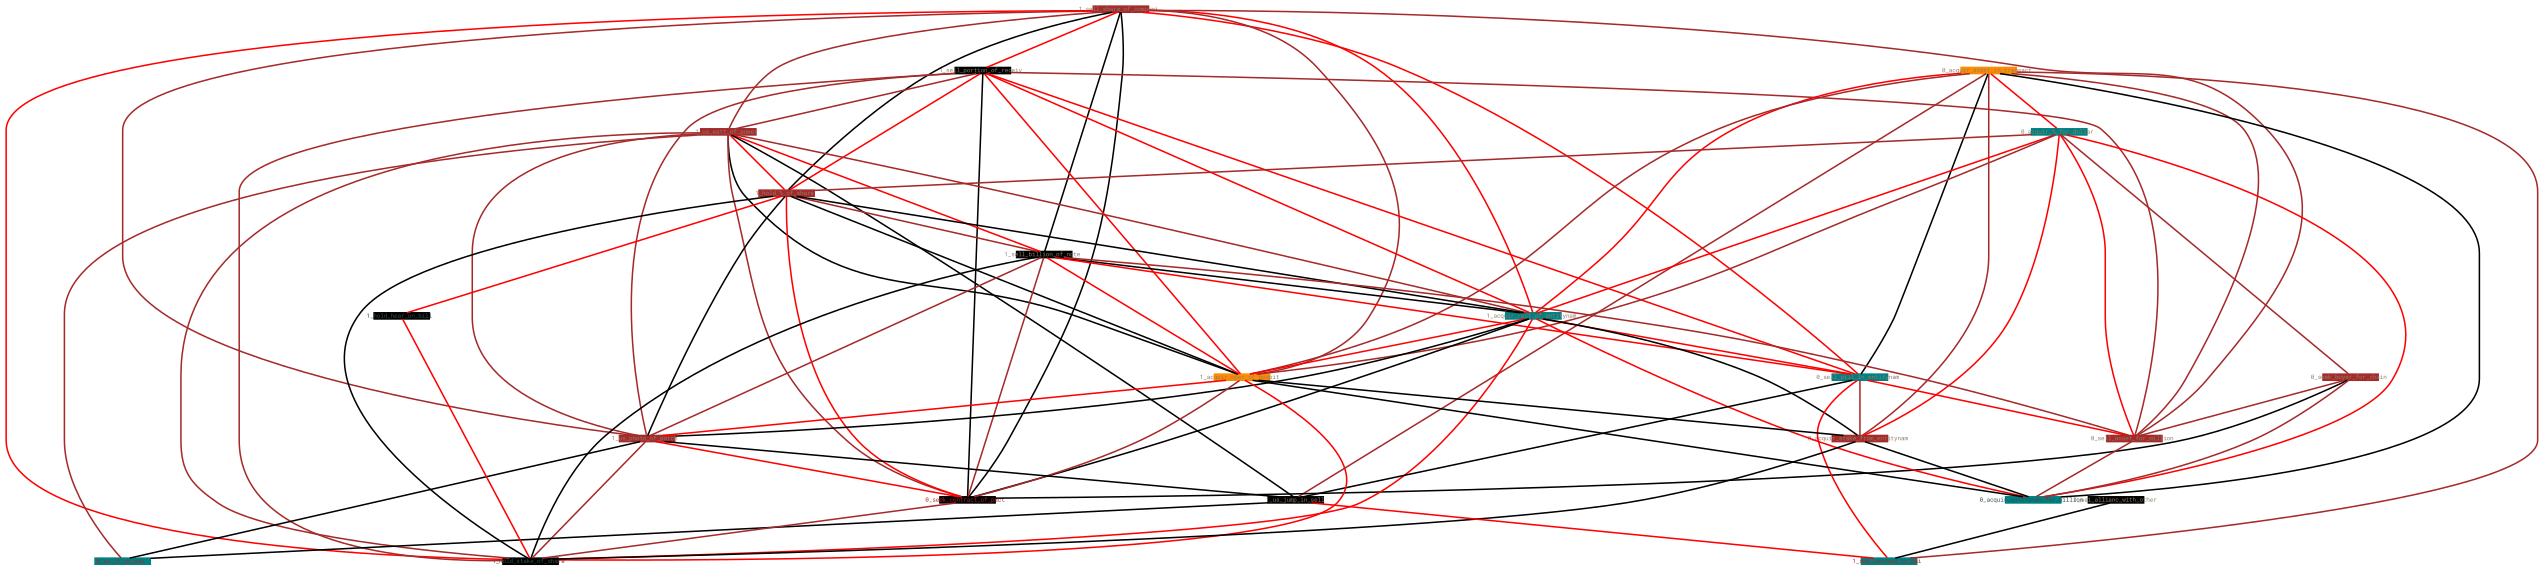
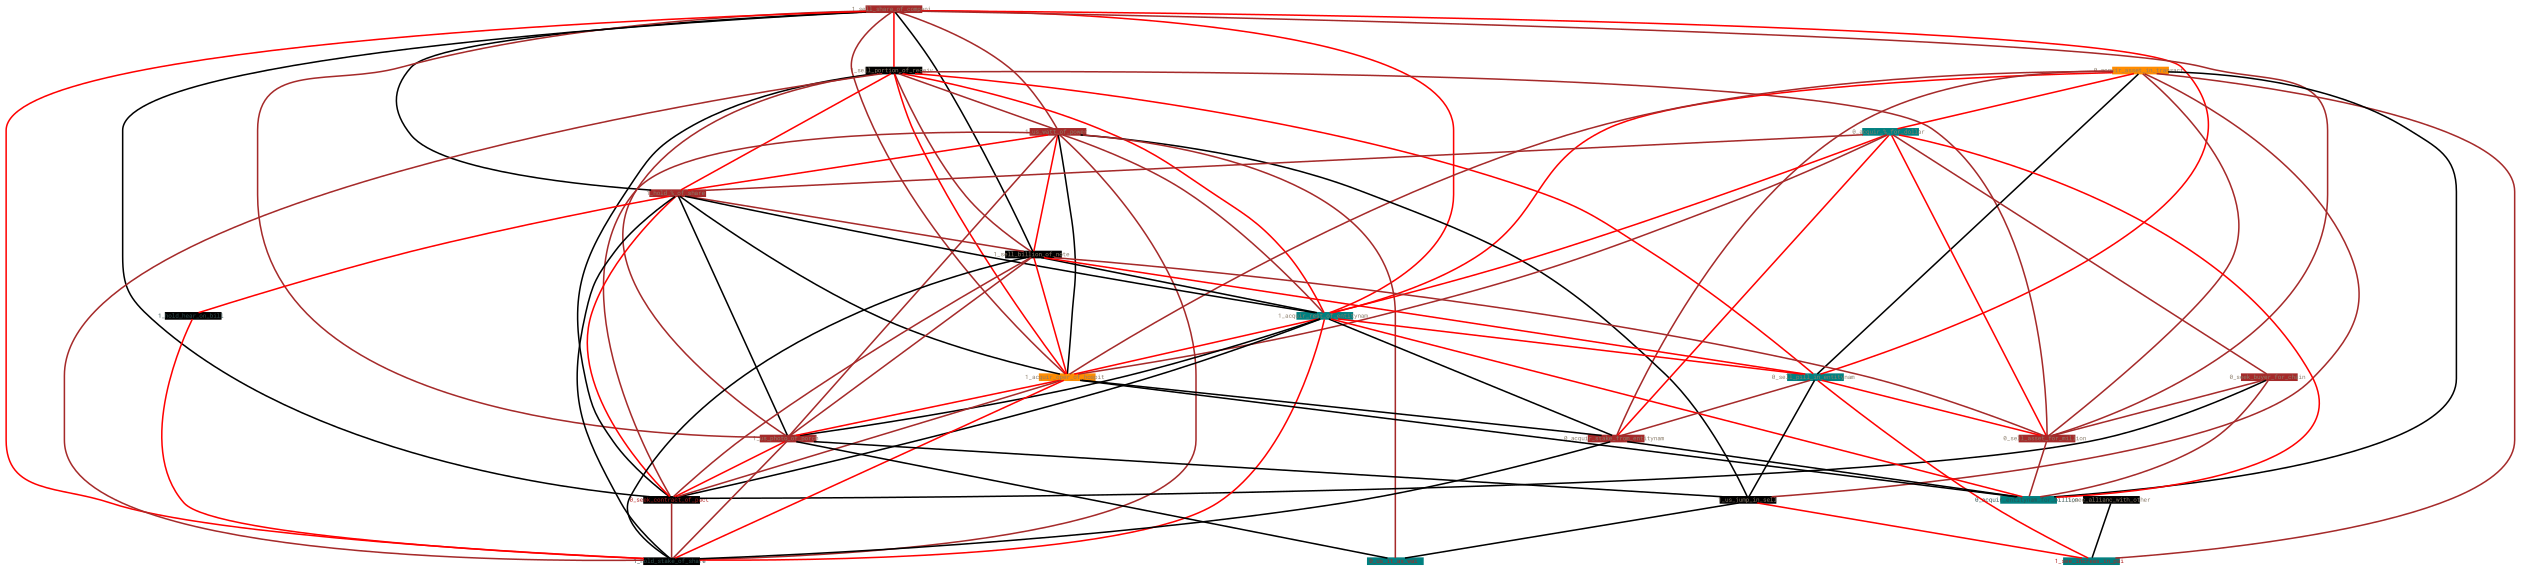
none -> (946, 169)
(2116, 500) -> (2111, 500)
